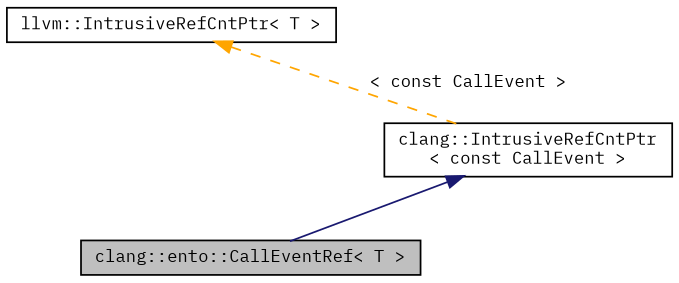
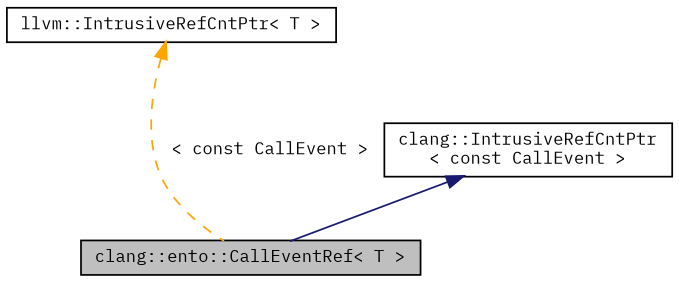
(344, 86) -> (156, 163)
